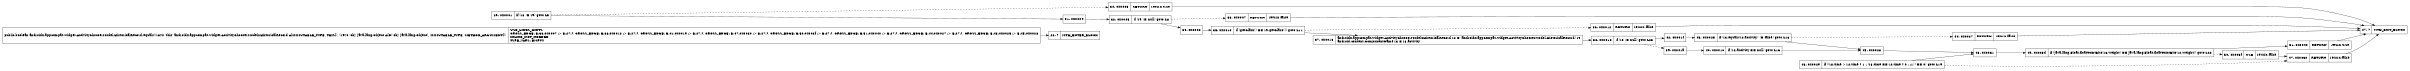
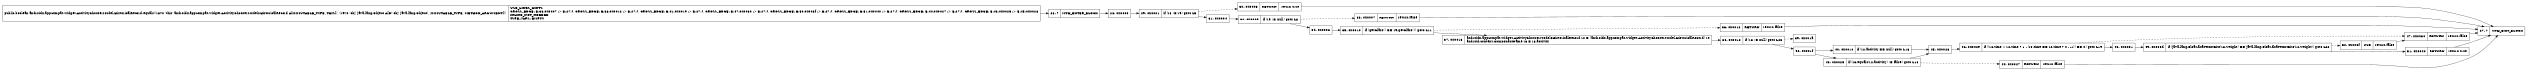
none -> (1119, 13)
(1694, 50) -> (1823, 51)
(1927, 52) -> (1954, 49)
